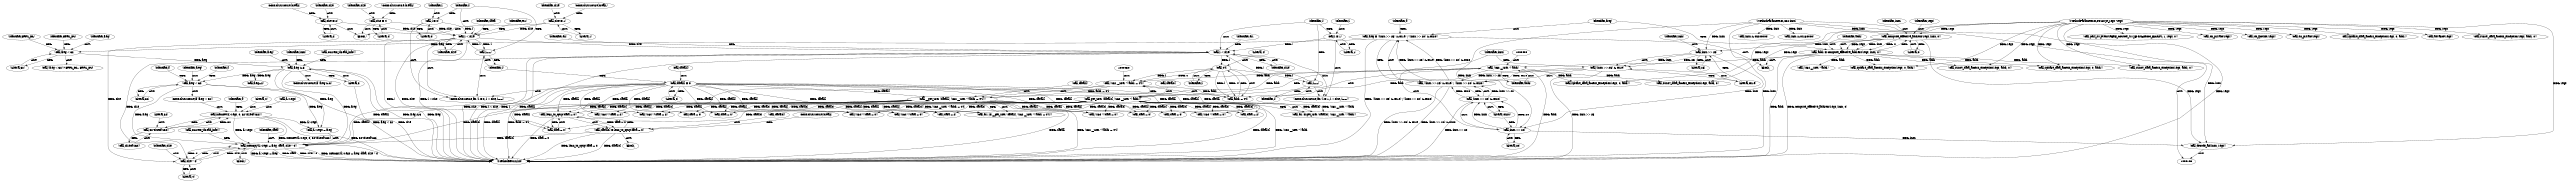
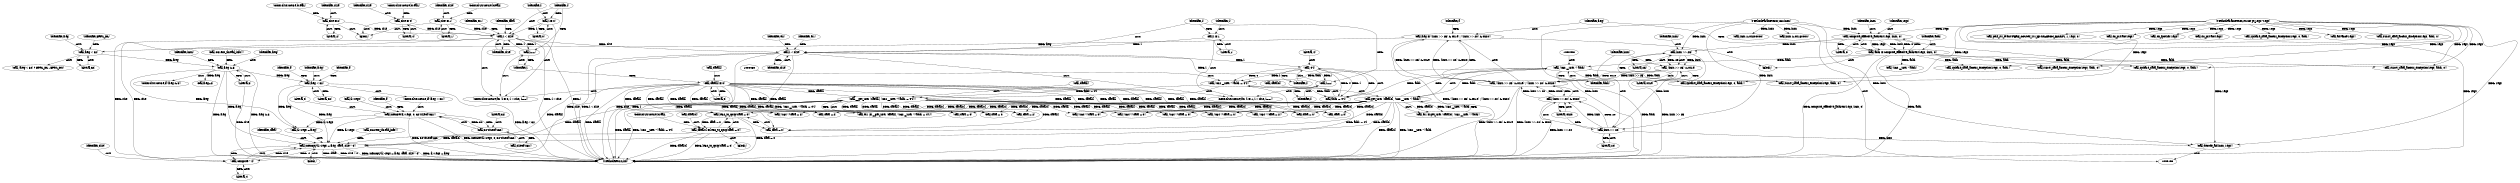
(63, 37) -> none
(1074, 95) -> none
(188, 162) -> (242, 162)
